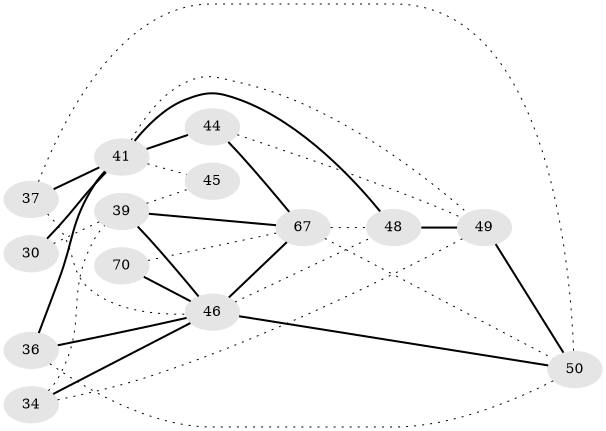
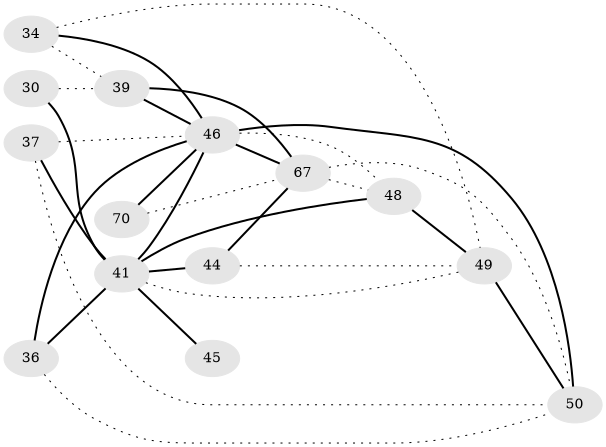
(167, 169) -> (167, 316)
(167, 196) -> none
none -> (171, 213)
